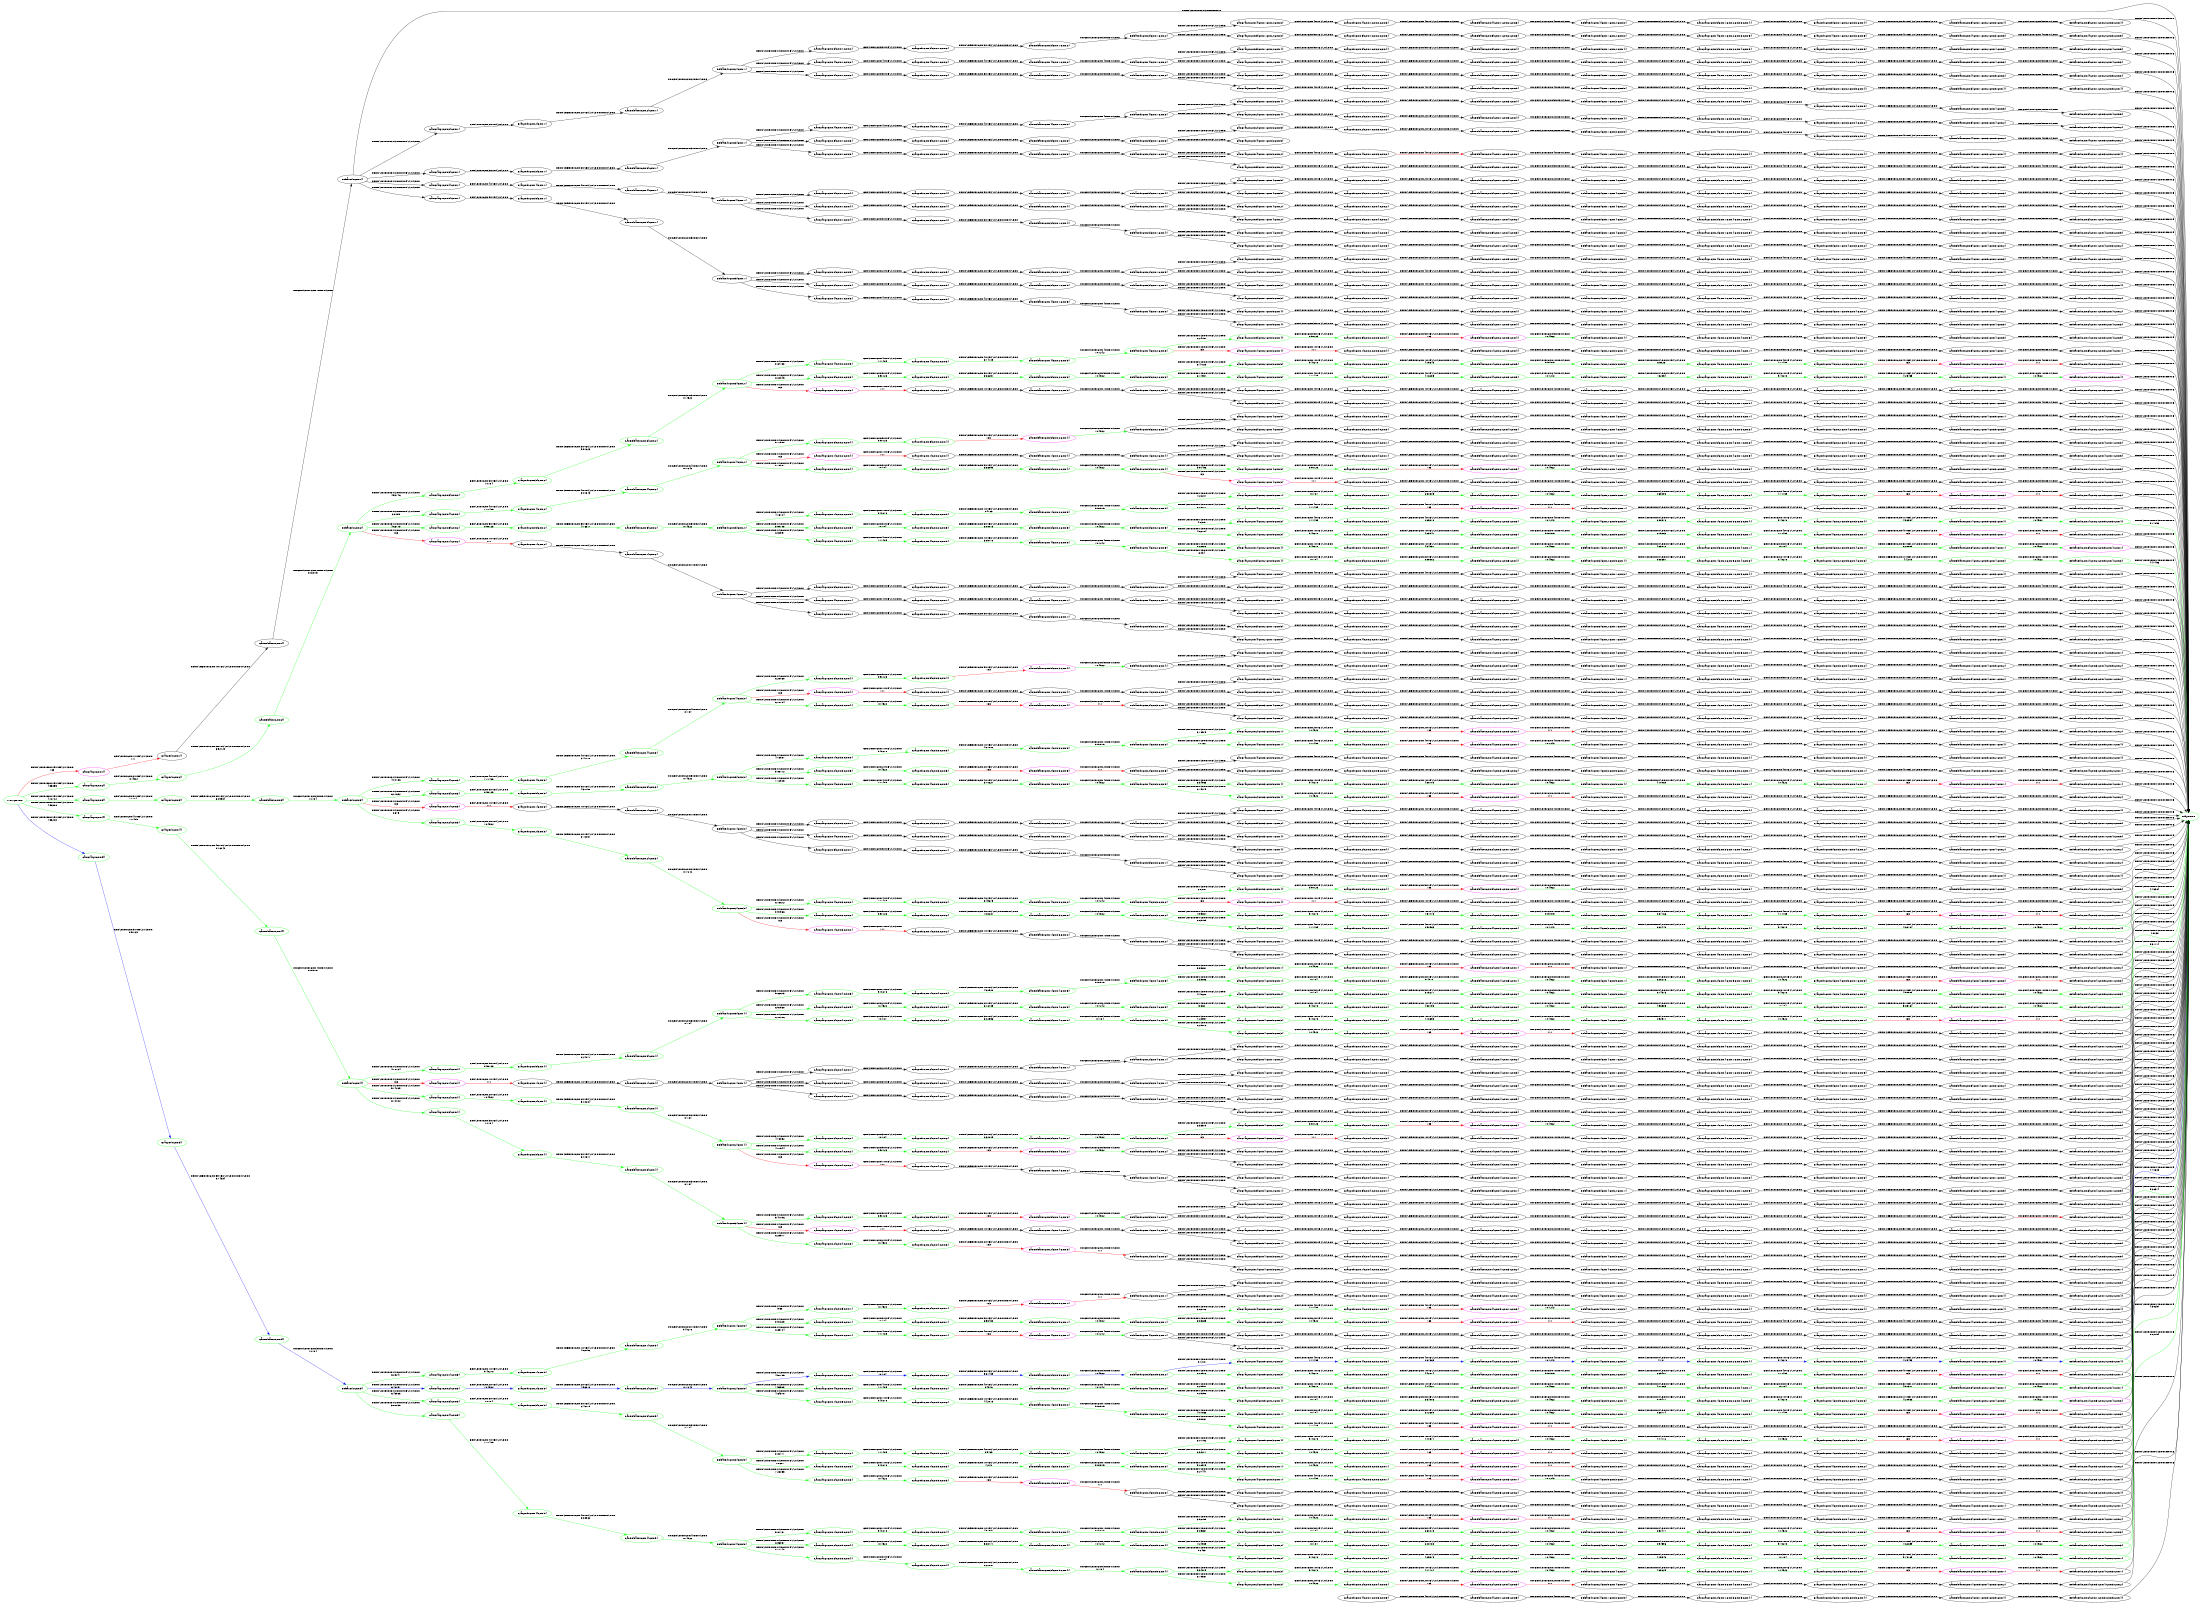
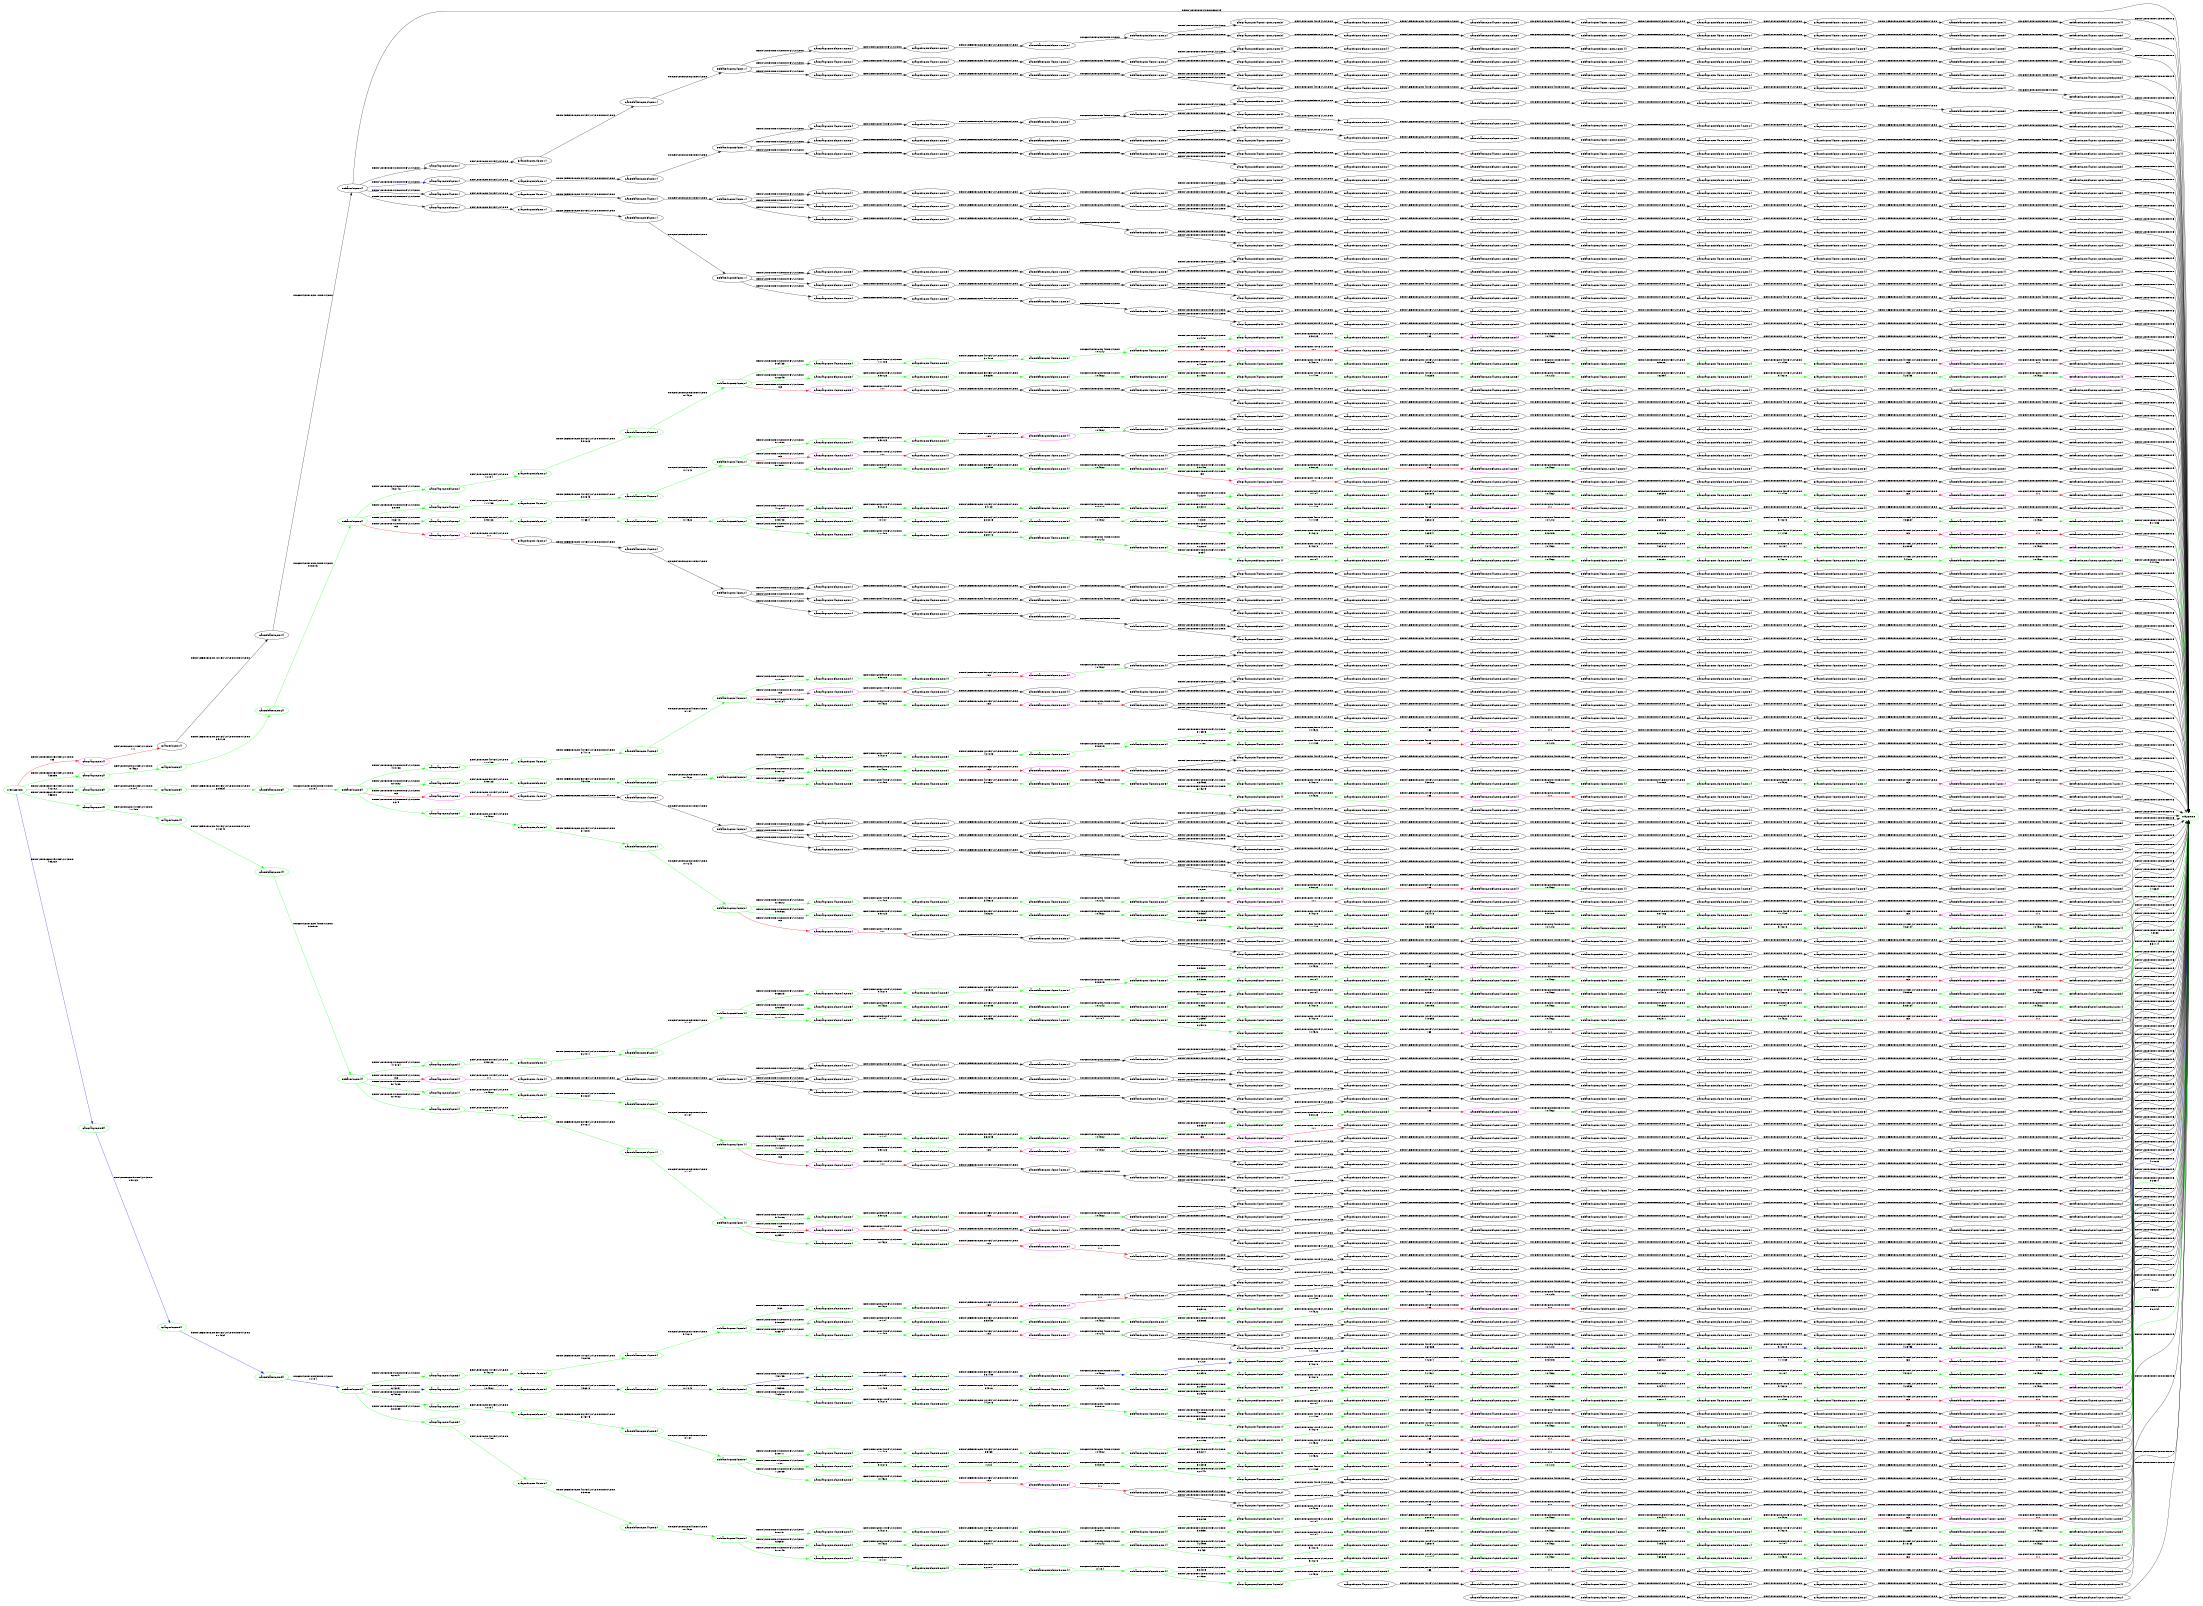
(395, 176) -> (395, 185)
(1367, 1086) -> none
